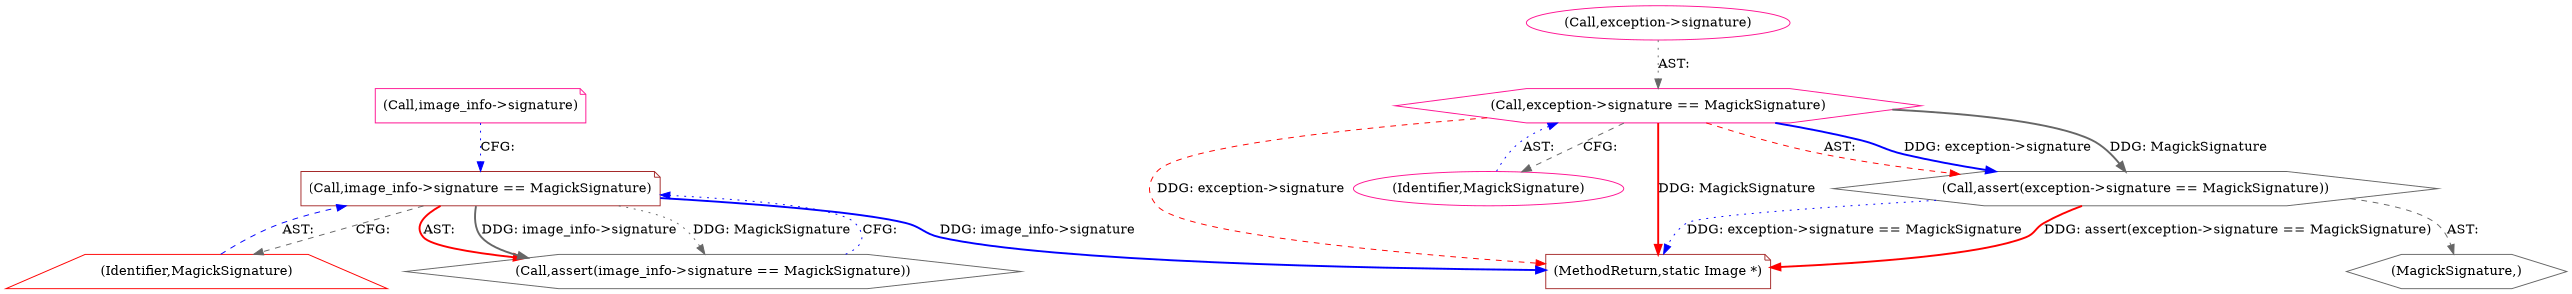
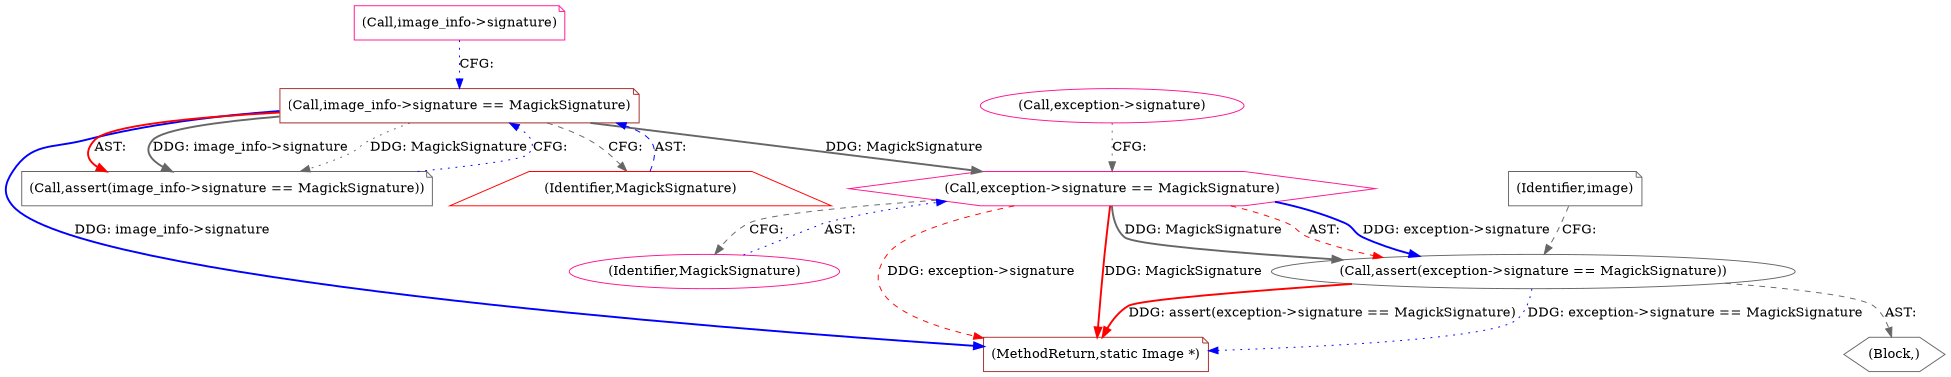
(1676, 64) -> (1132, 147)
none -> (781, 147)
none -> (1575, 189)
(2136, 189) -> (1533, 272)
(713, 272) -> (227, 189)
(2457, 272) -> (1894, 354)
